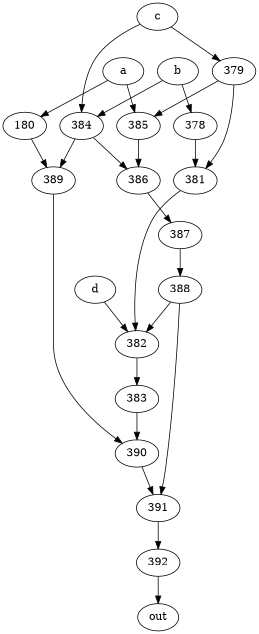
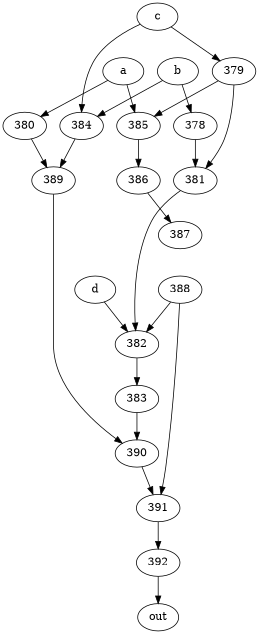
(25, 126) -> (25, 126)
(107, 151) -> none
(180, 259) -> none
